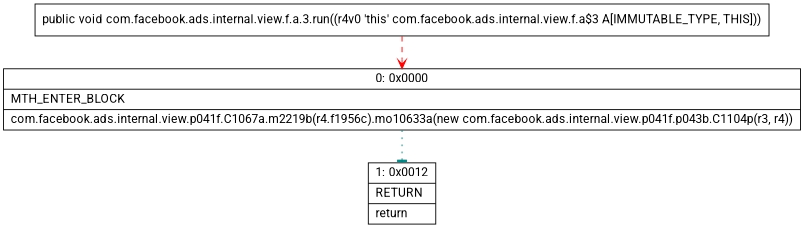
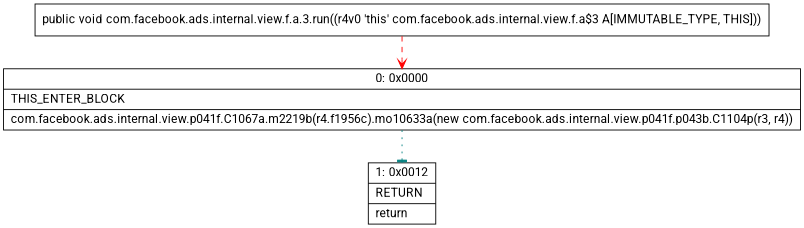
(68, 99) -> (68, 99)
